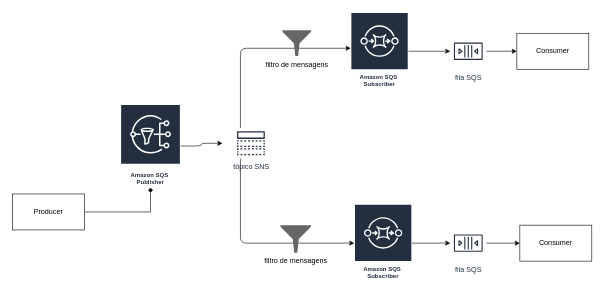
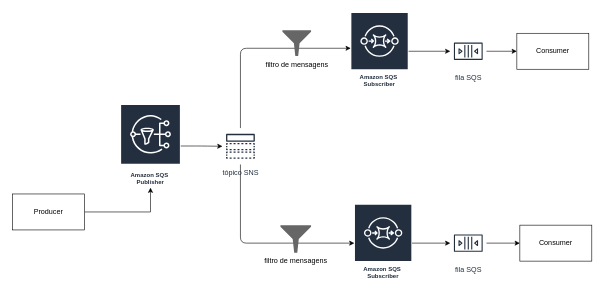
(251, 143) -> (240, 146)
(150, 193) -> (150, 193)
